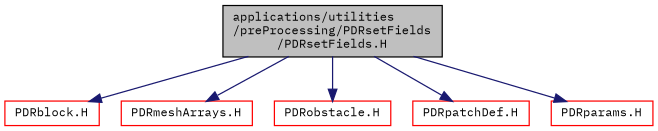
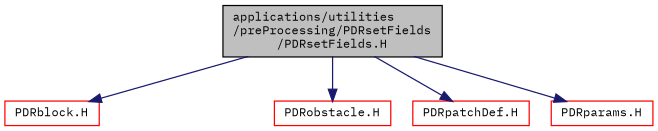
(187, 113) -> none
